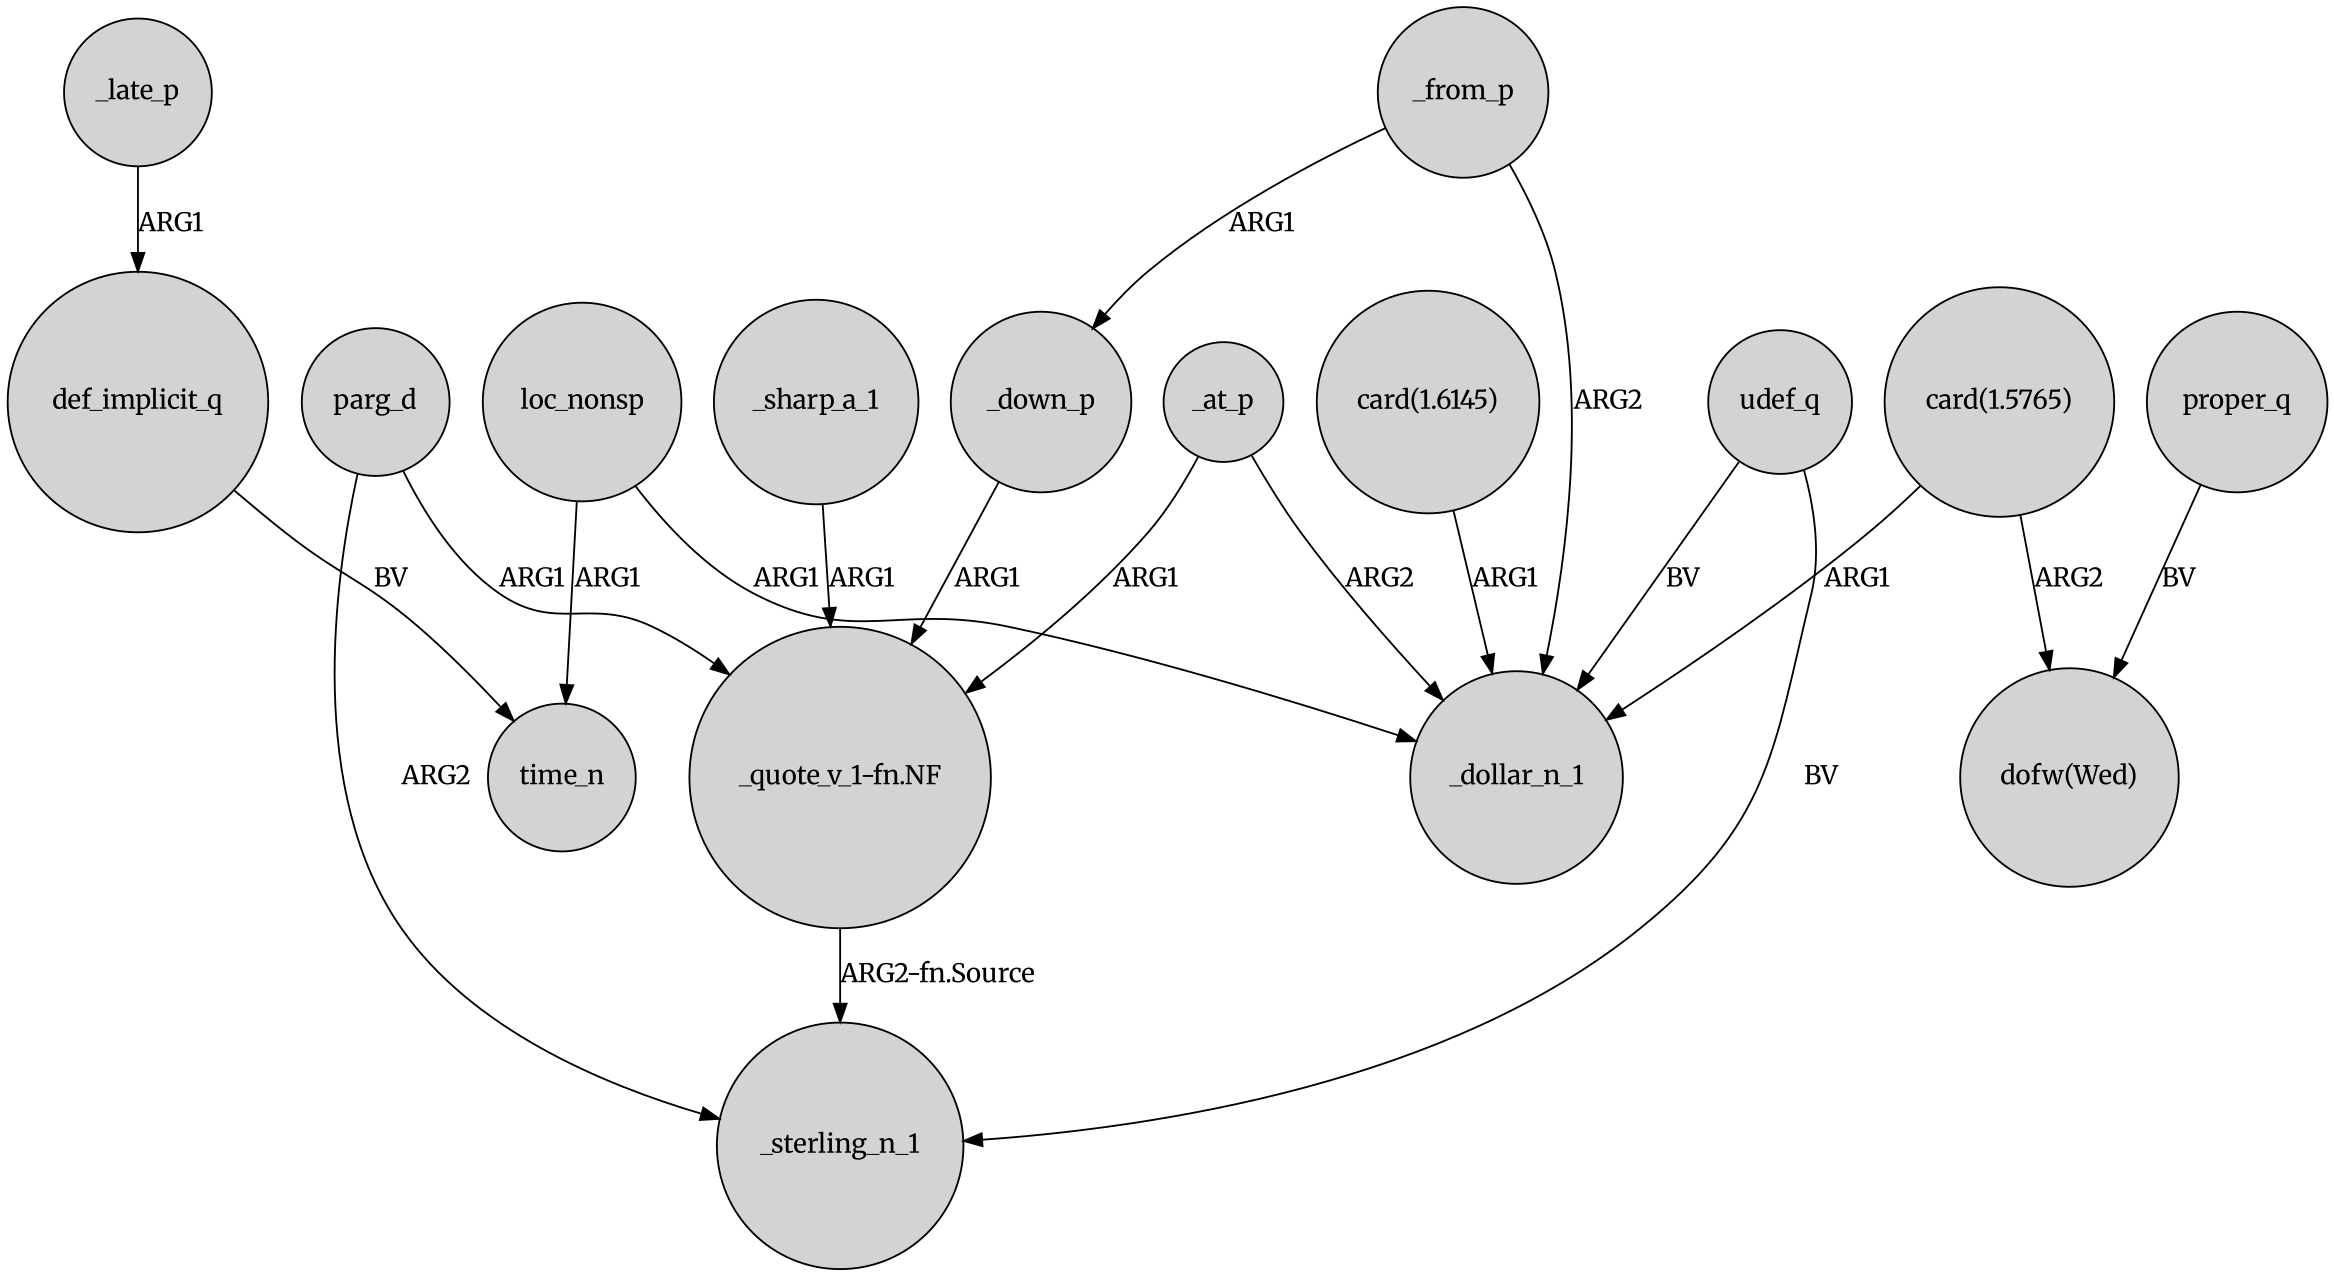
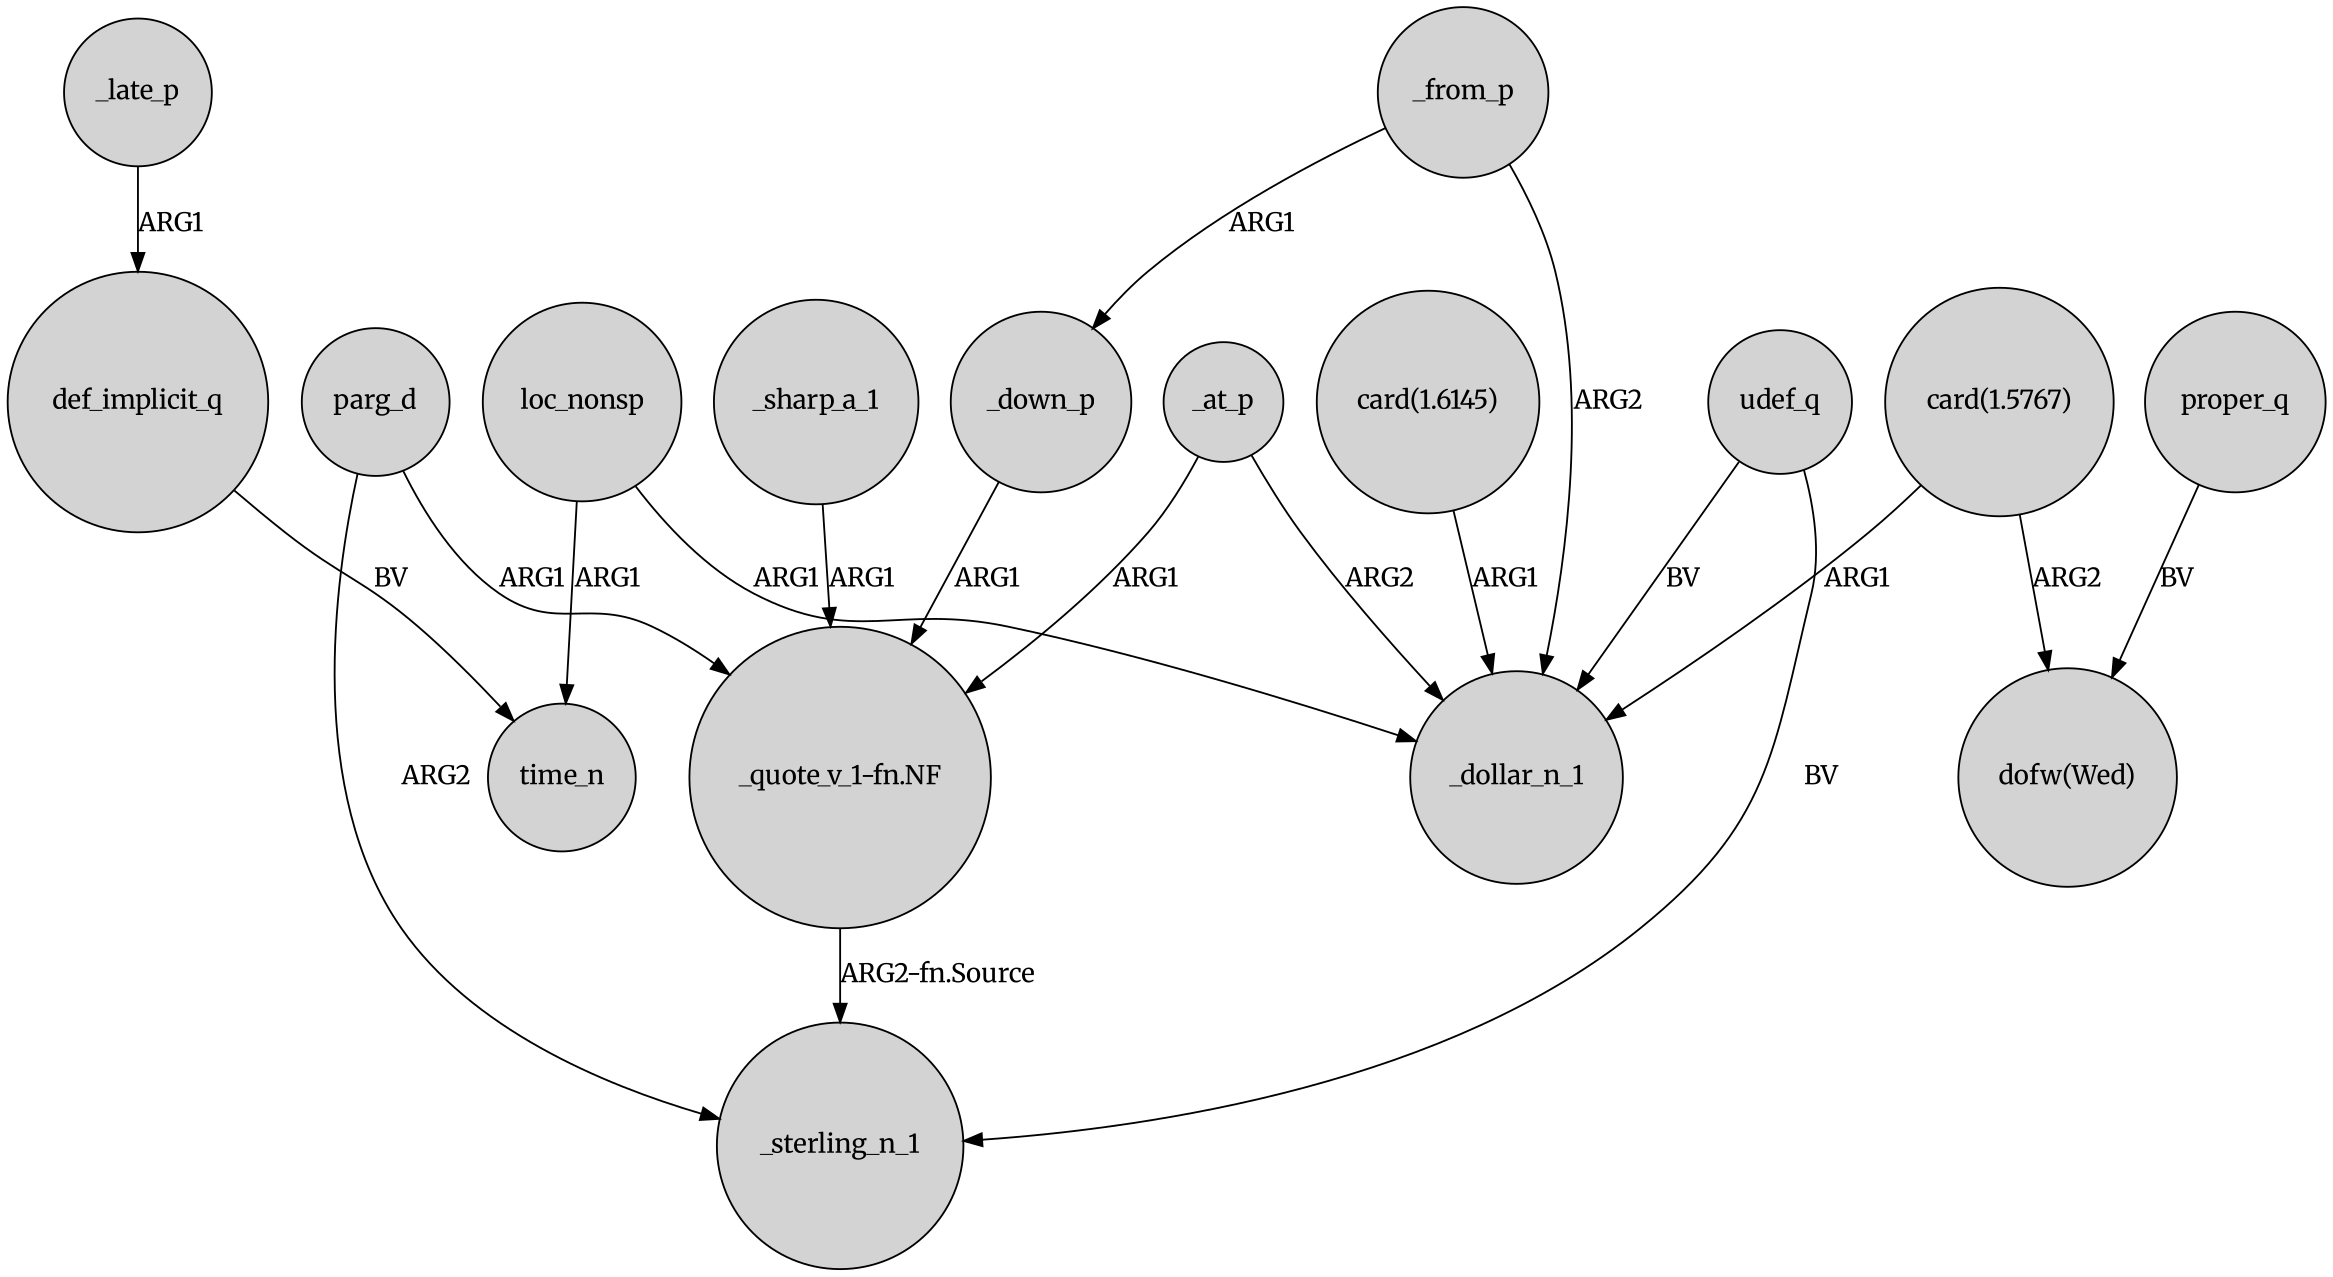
(1999, 402) -> (1999, 402)
